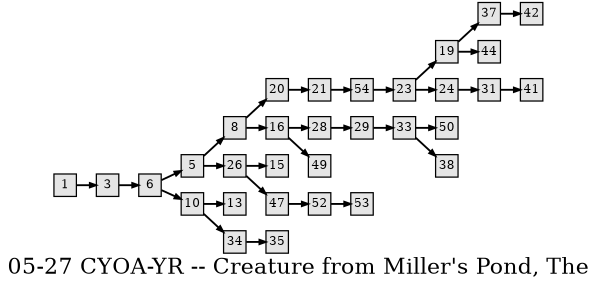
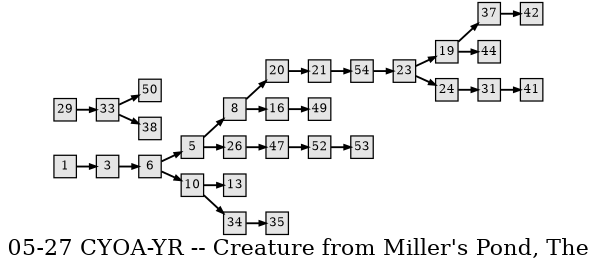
(320, 128) -> none
(277, 166) -> none
